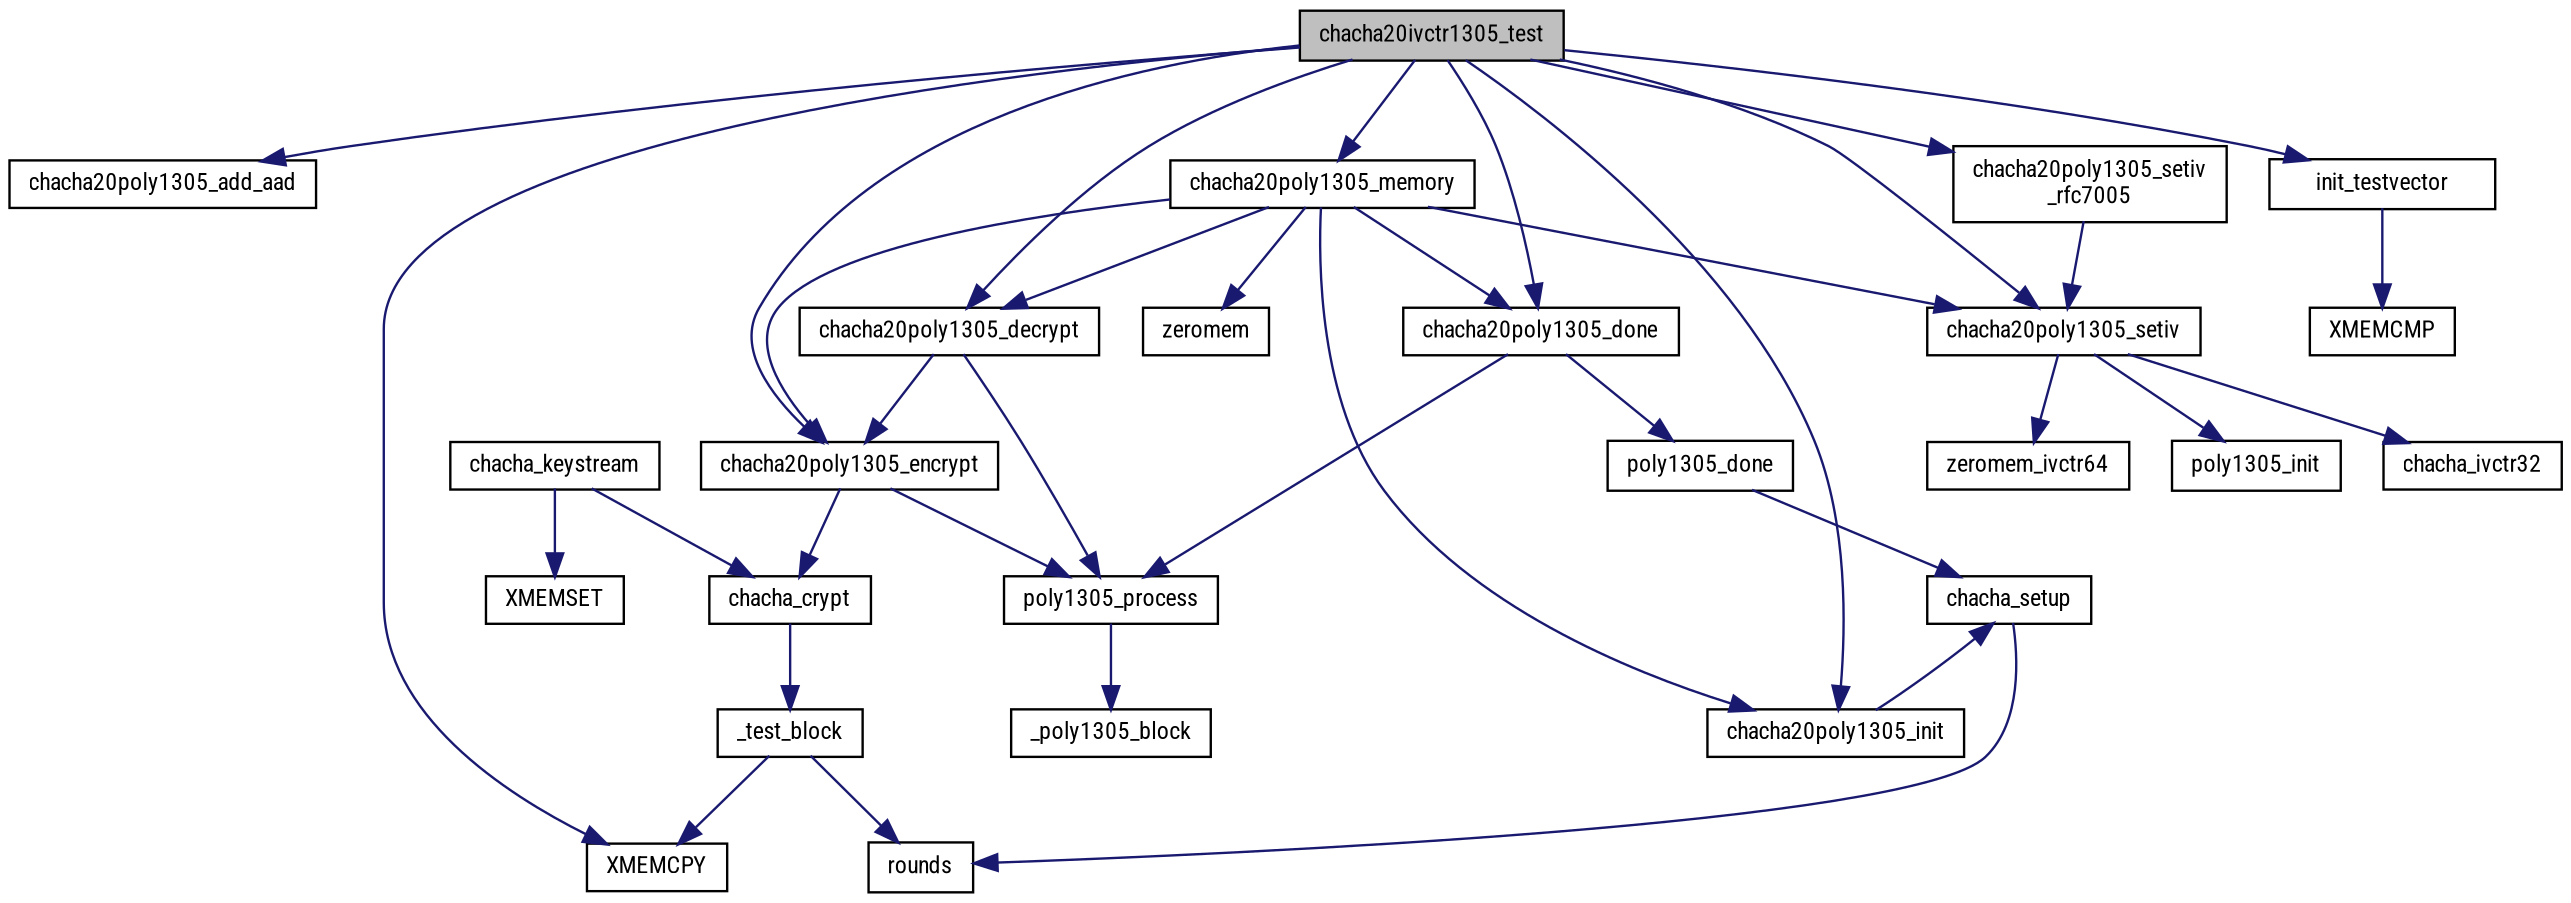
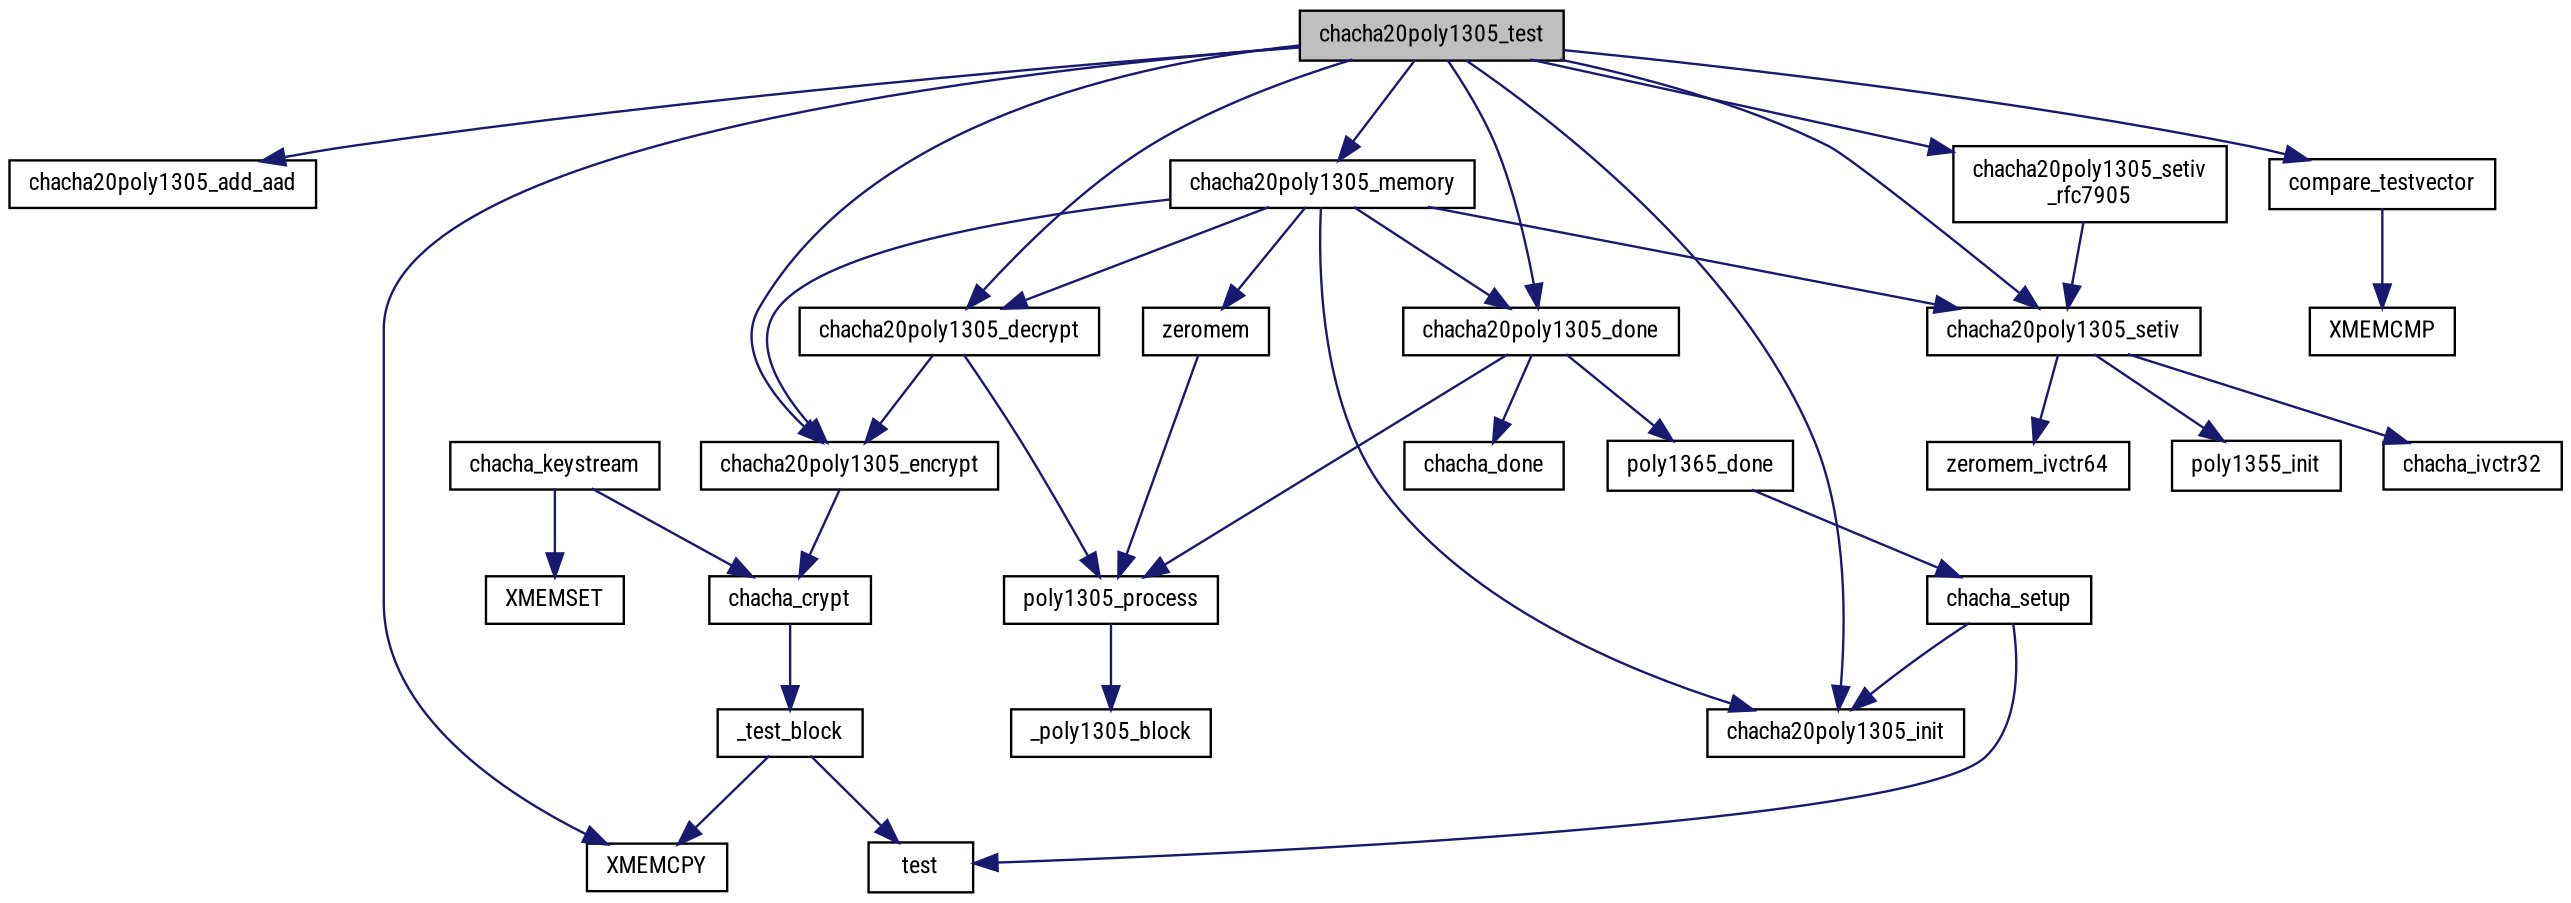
(1432, 36) -> (1432, 36)
(2090, 184) -> (2090, 184)
(2382, 184) -> (2382, 184)
none -> (1484, 466)
(1700, 466) -> (1700, 466)
(2256, 466) -> (2256, 466)
(969, 527) -> (1163, 455)
(1926, 676) -> (1919, 657)
(921, 867) -> (921, 867)
